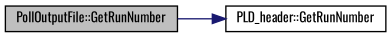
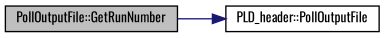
(306, 19) -> (302, 19)
